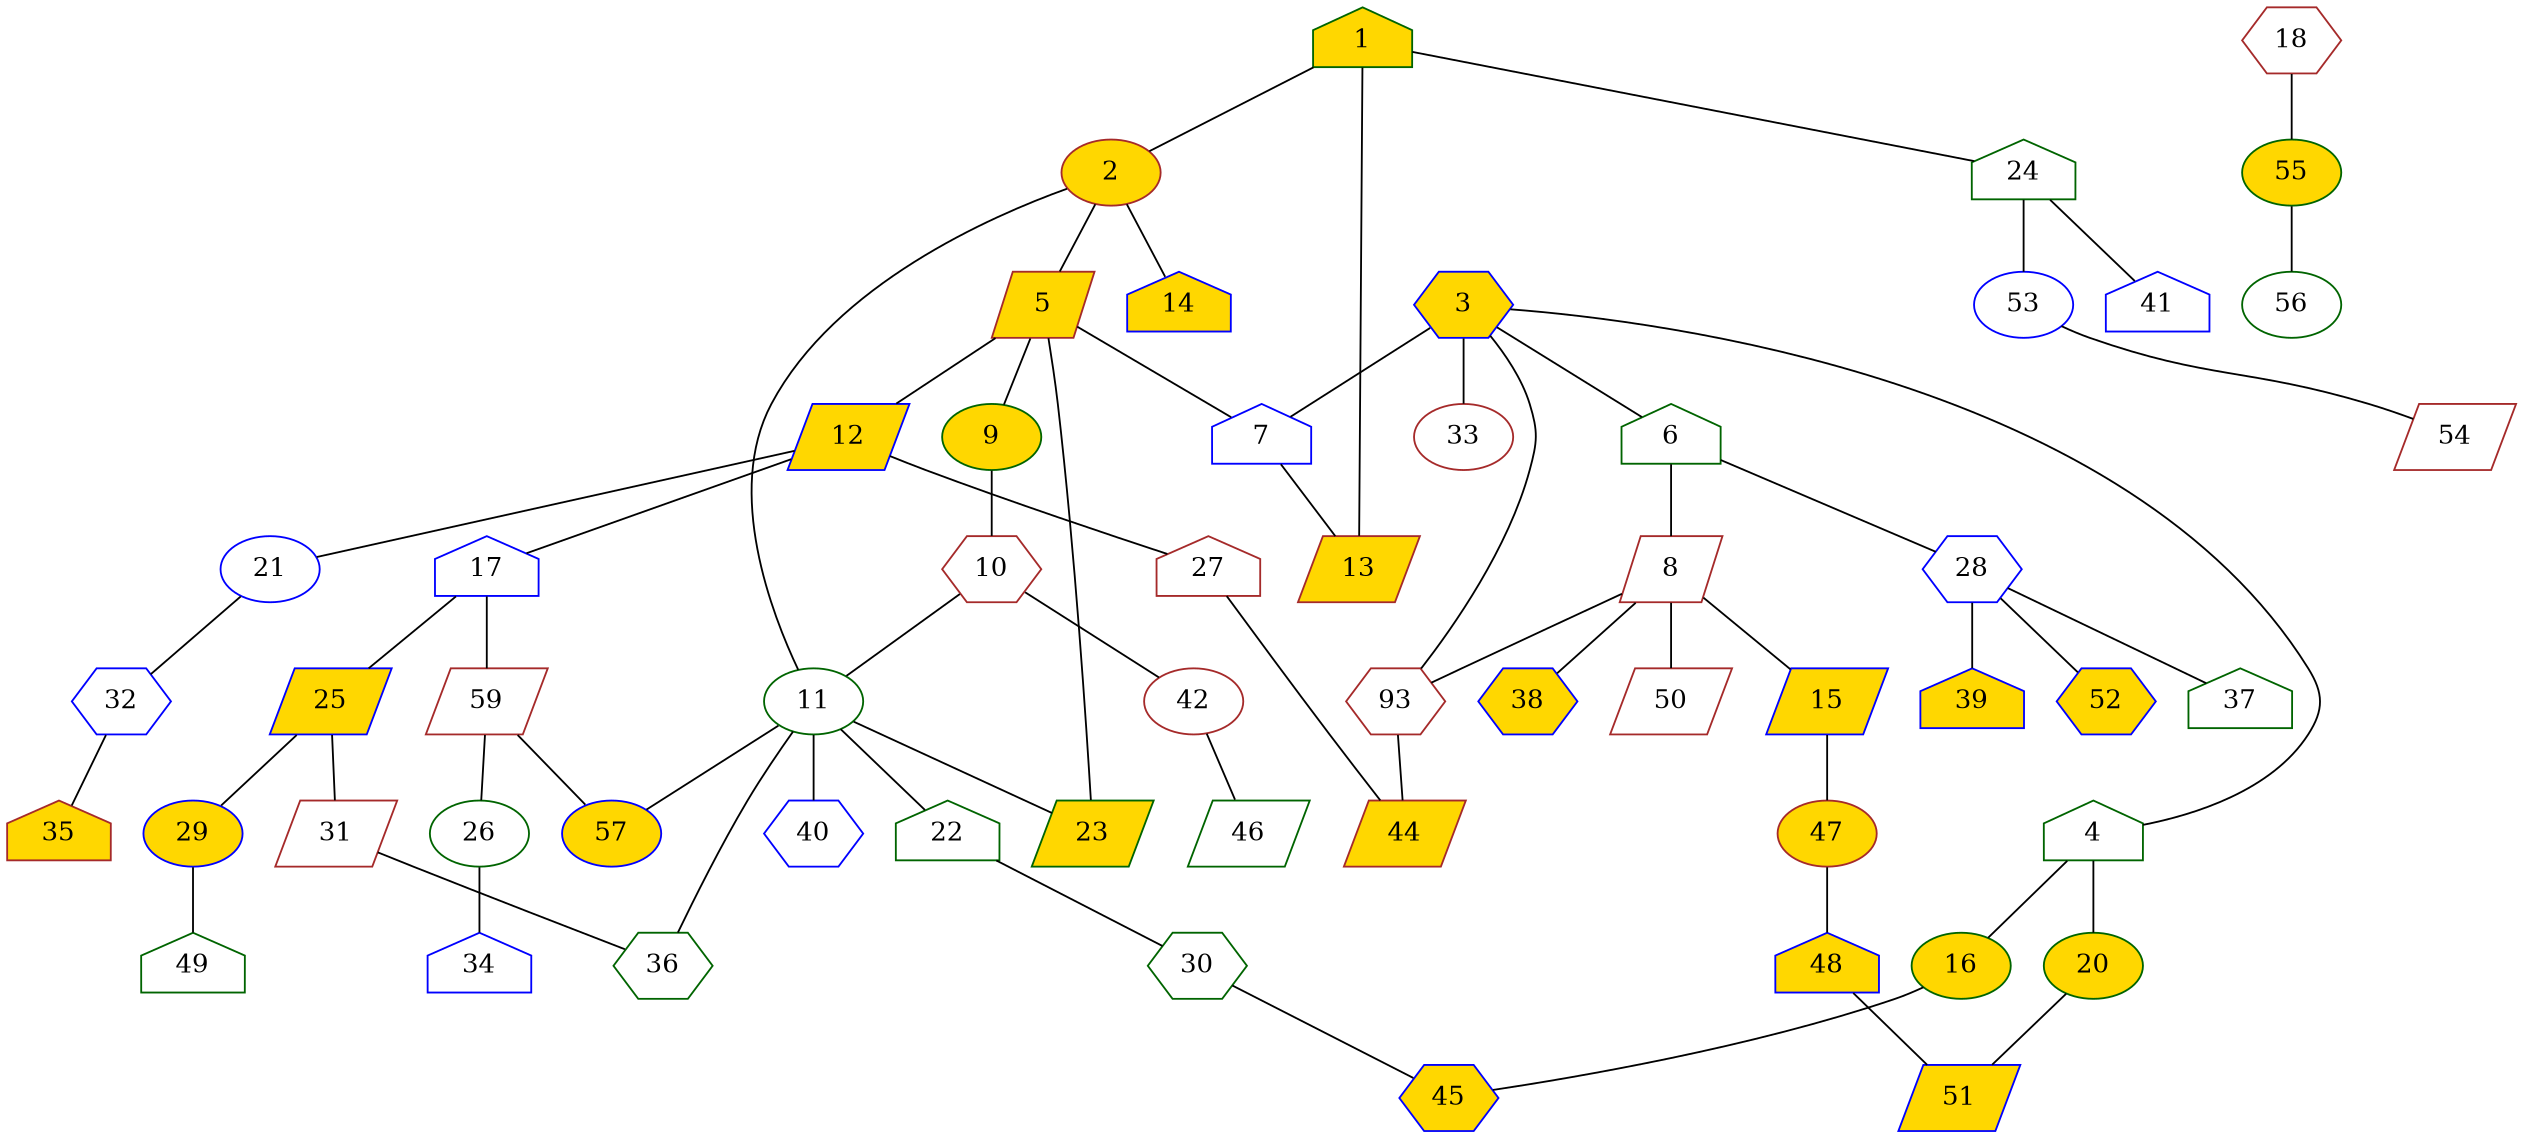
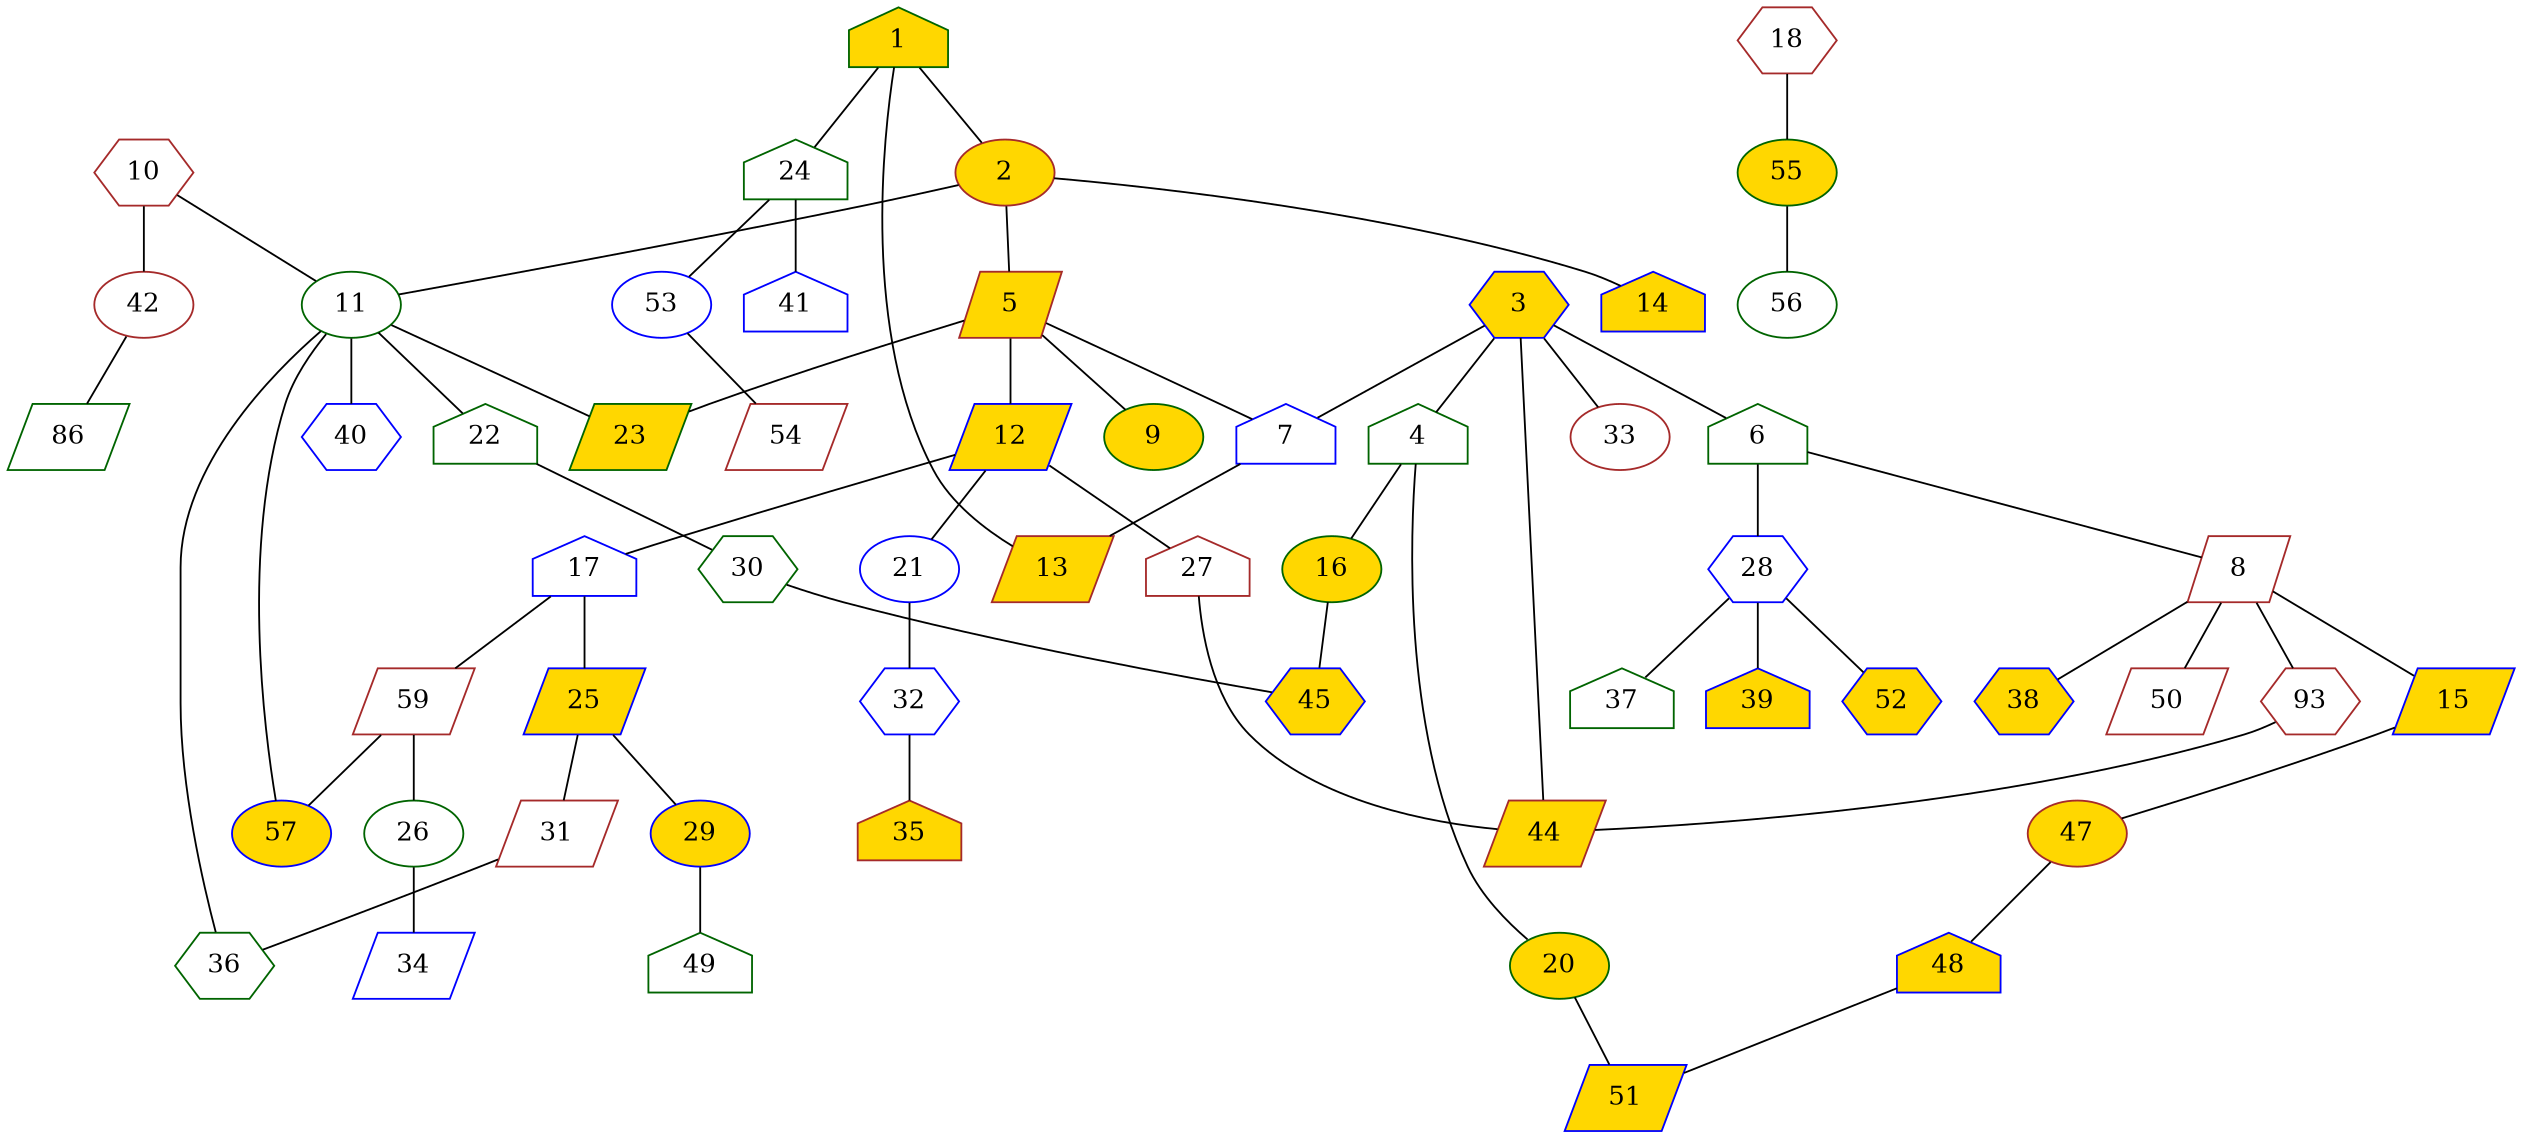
(992, 507) -> none
(1517, 508) -> (1532, 569)
(1249, 834) -> (69, 437)
(479, 966) -> (414, 966)
